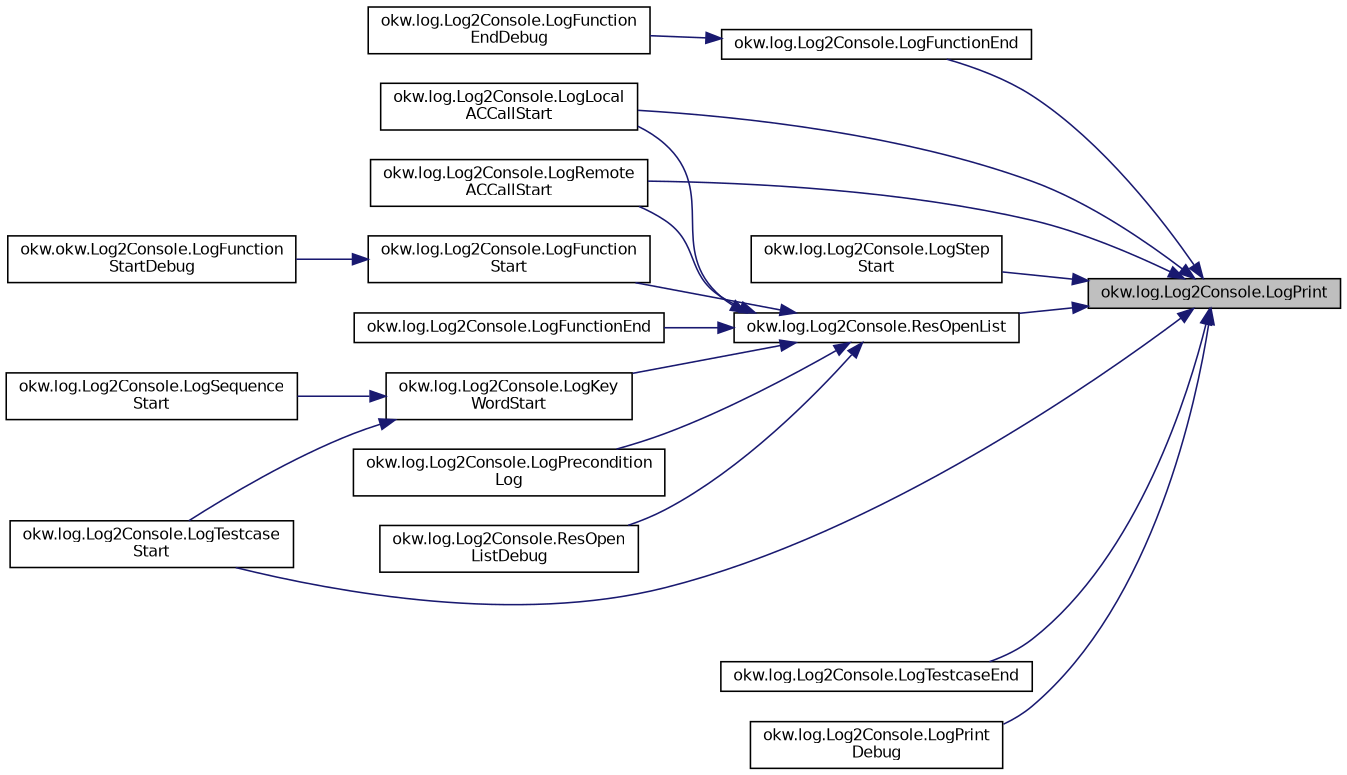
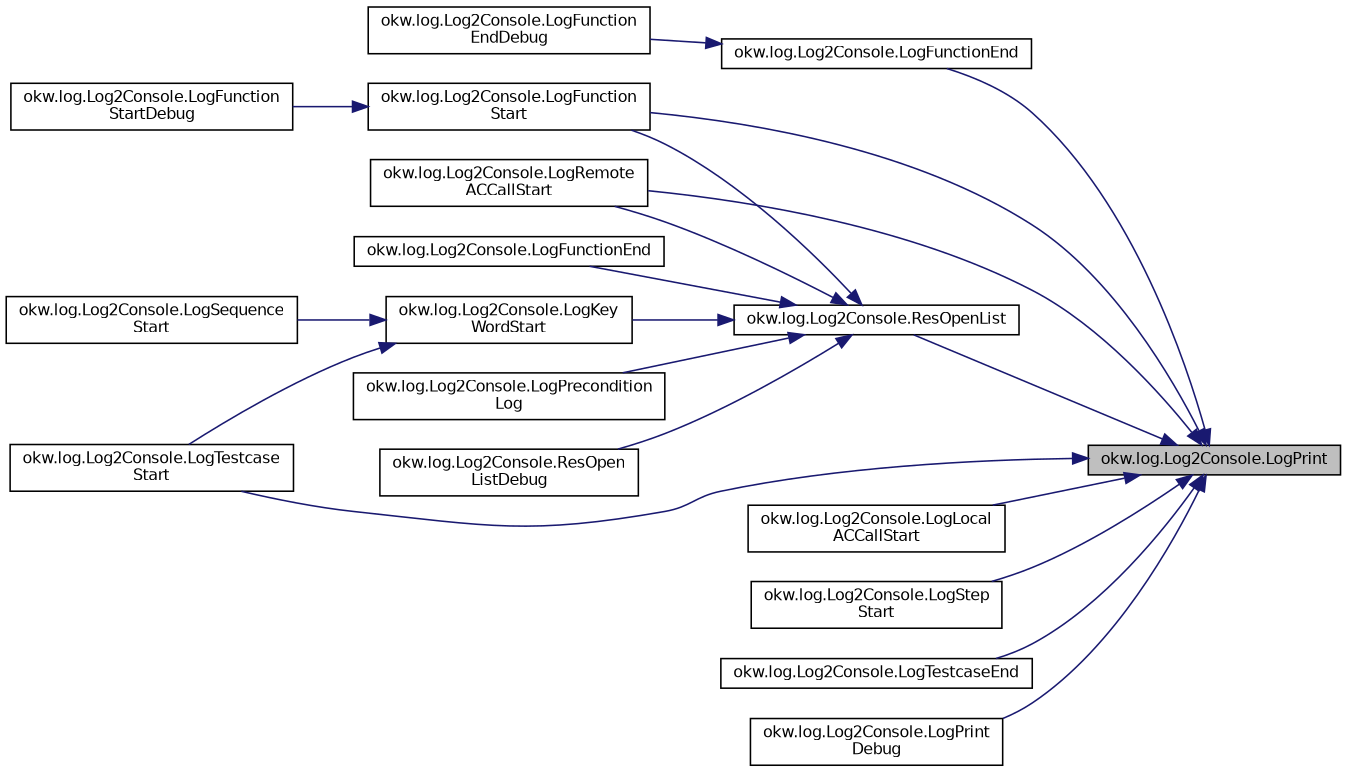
none -> (973, 193)
(692, 212) -> none
(152, 259) -> (152, 107)
